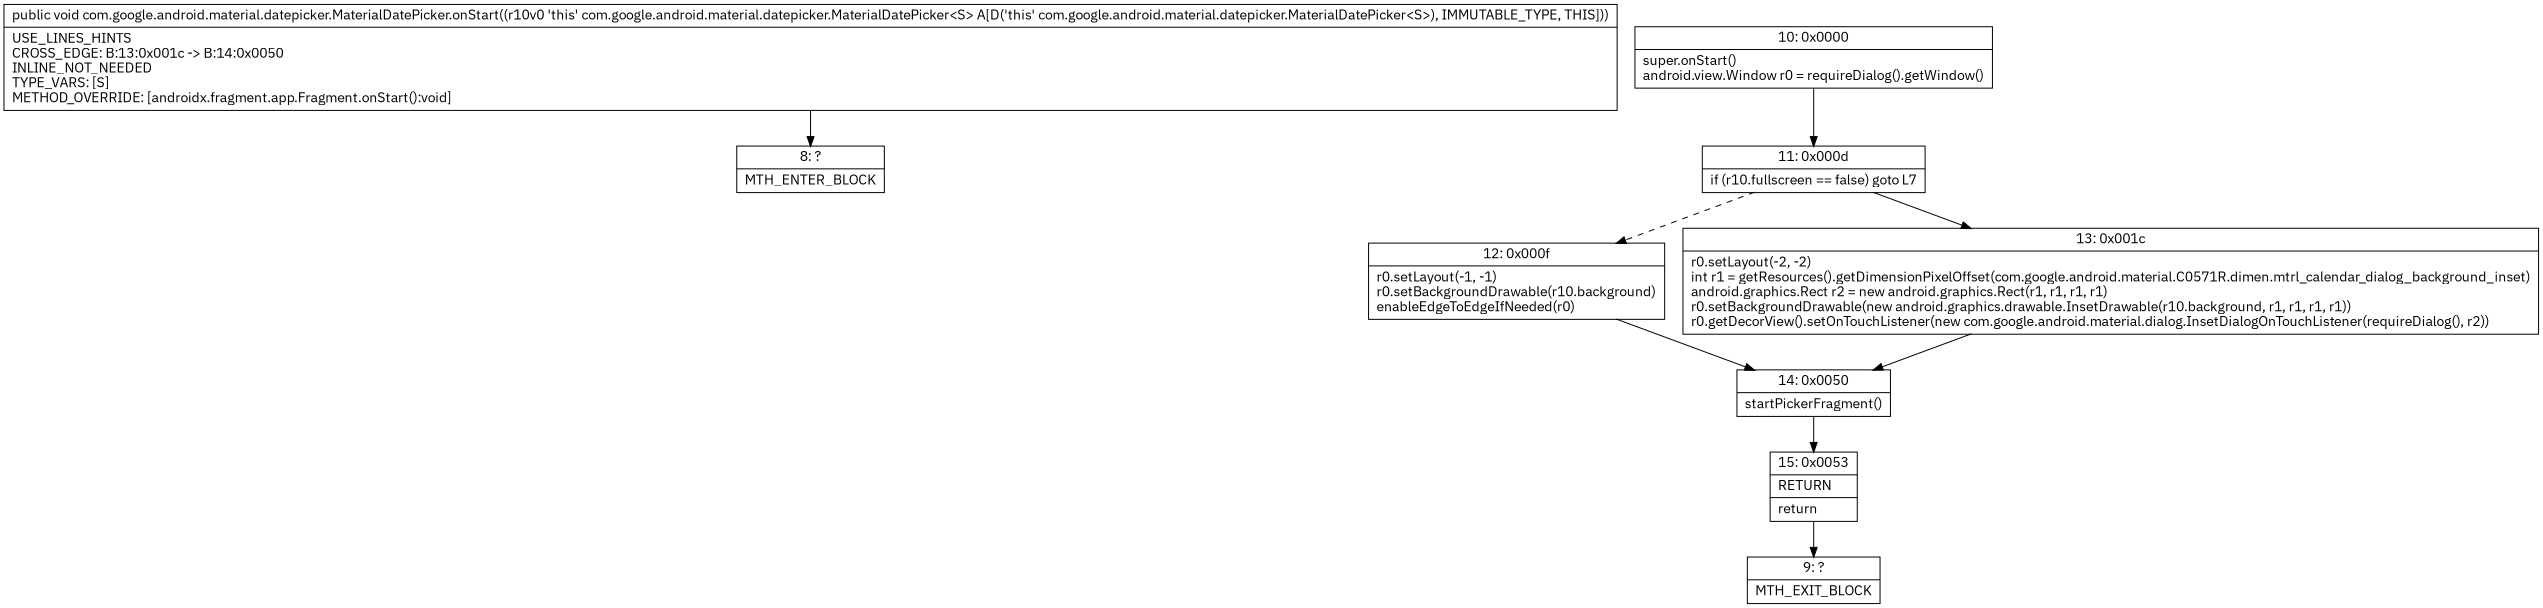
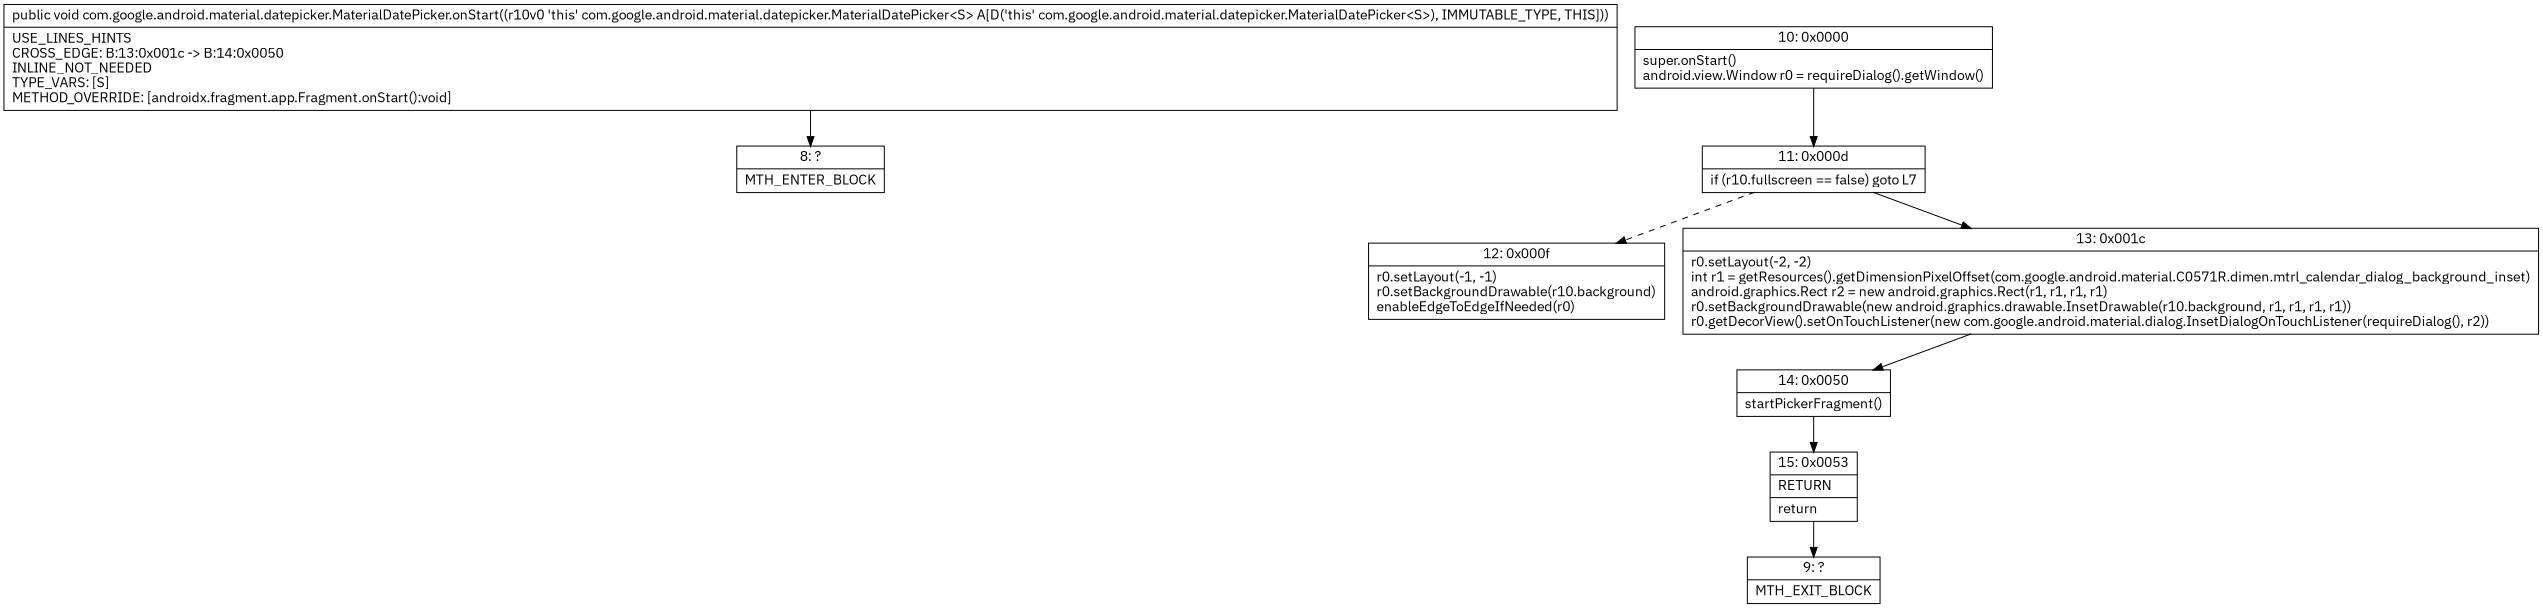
(1681, 343) -> none
